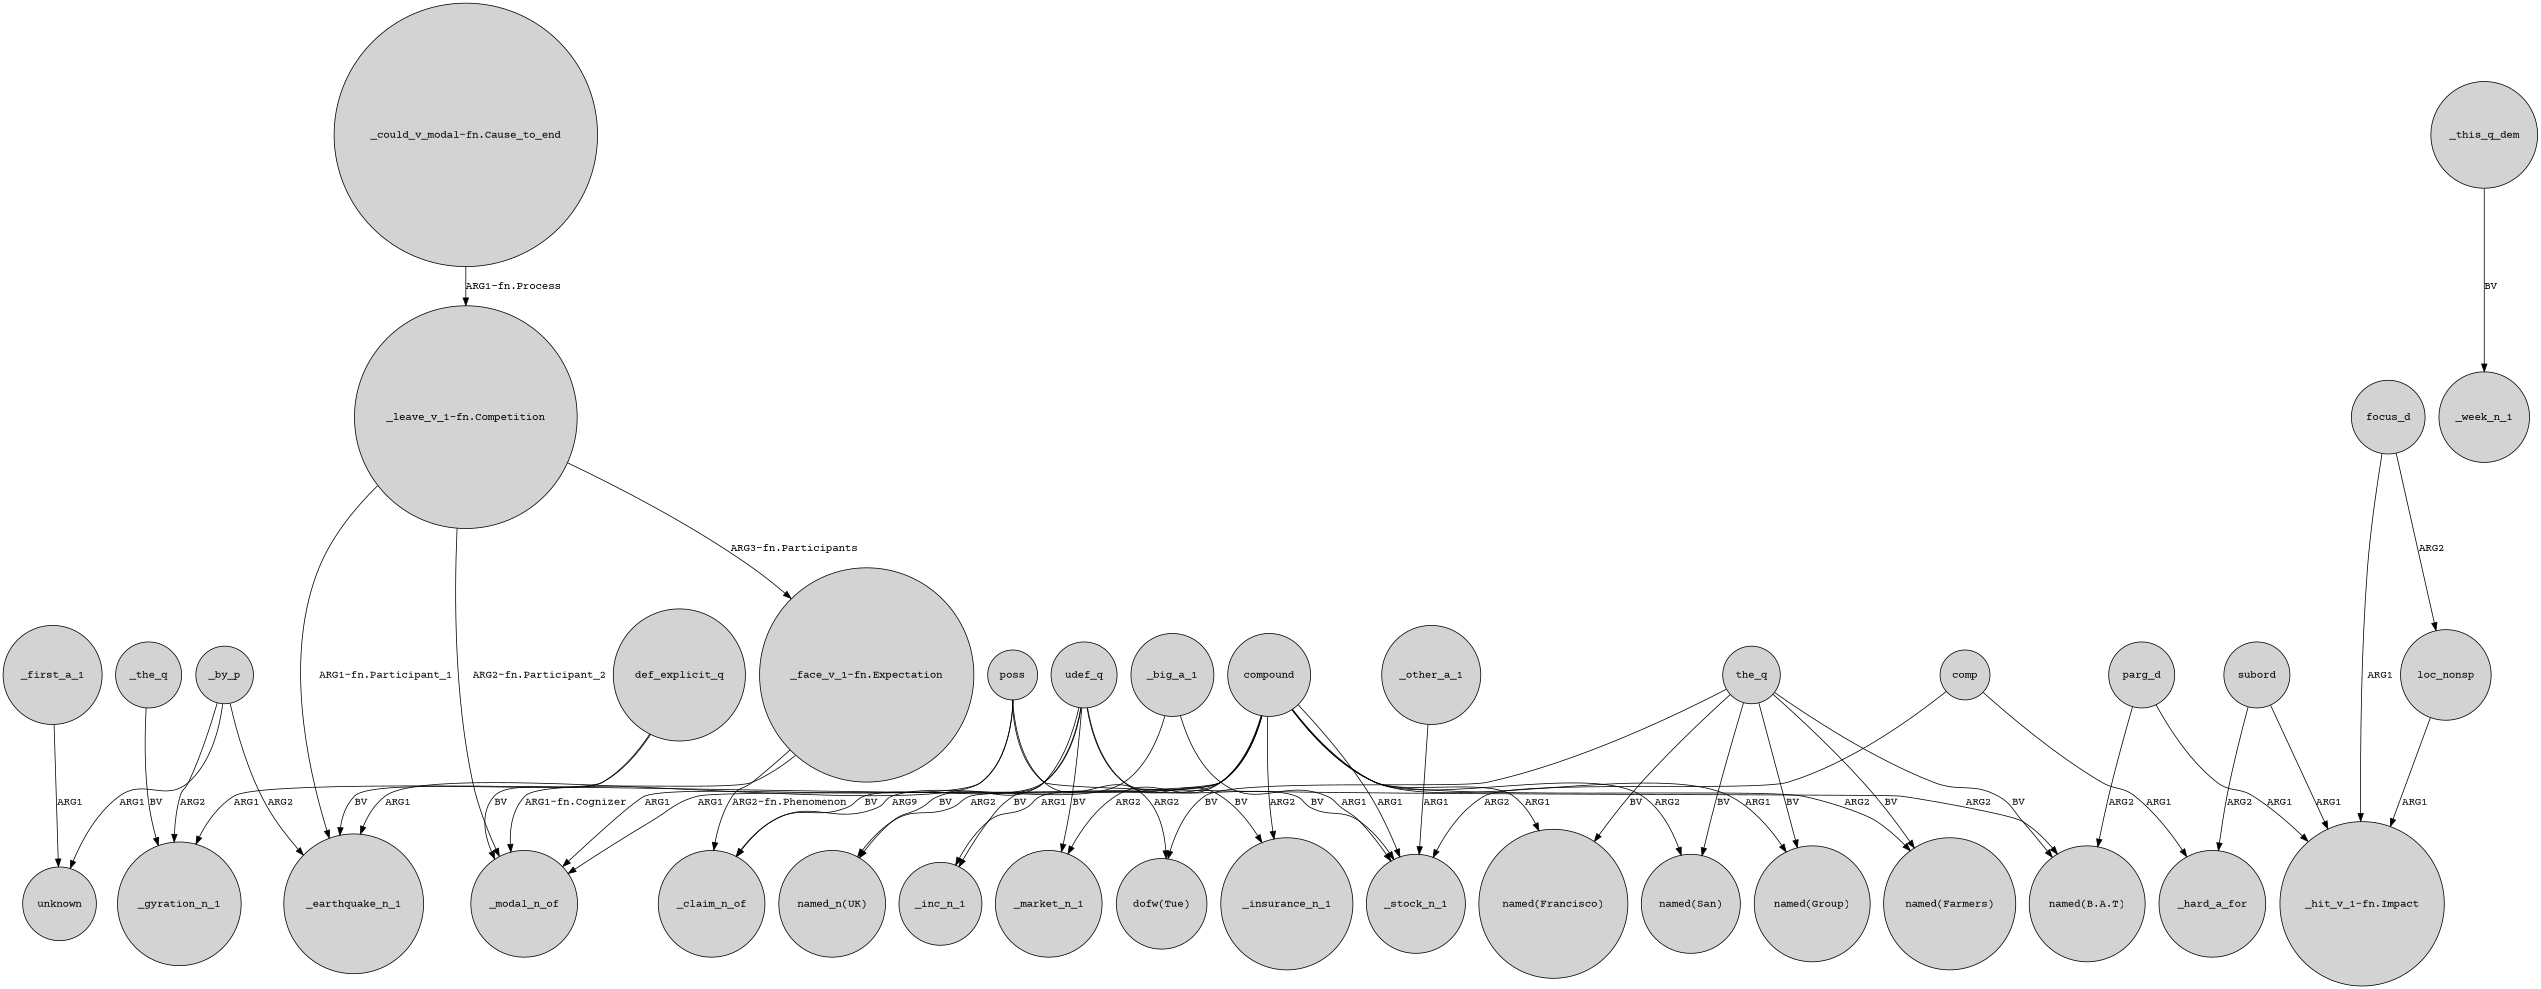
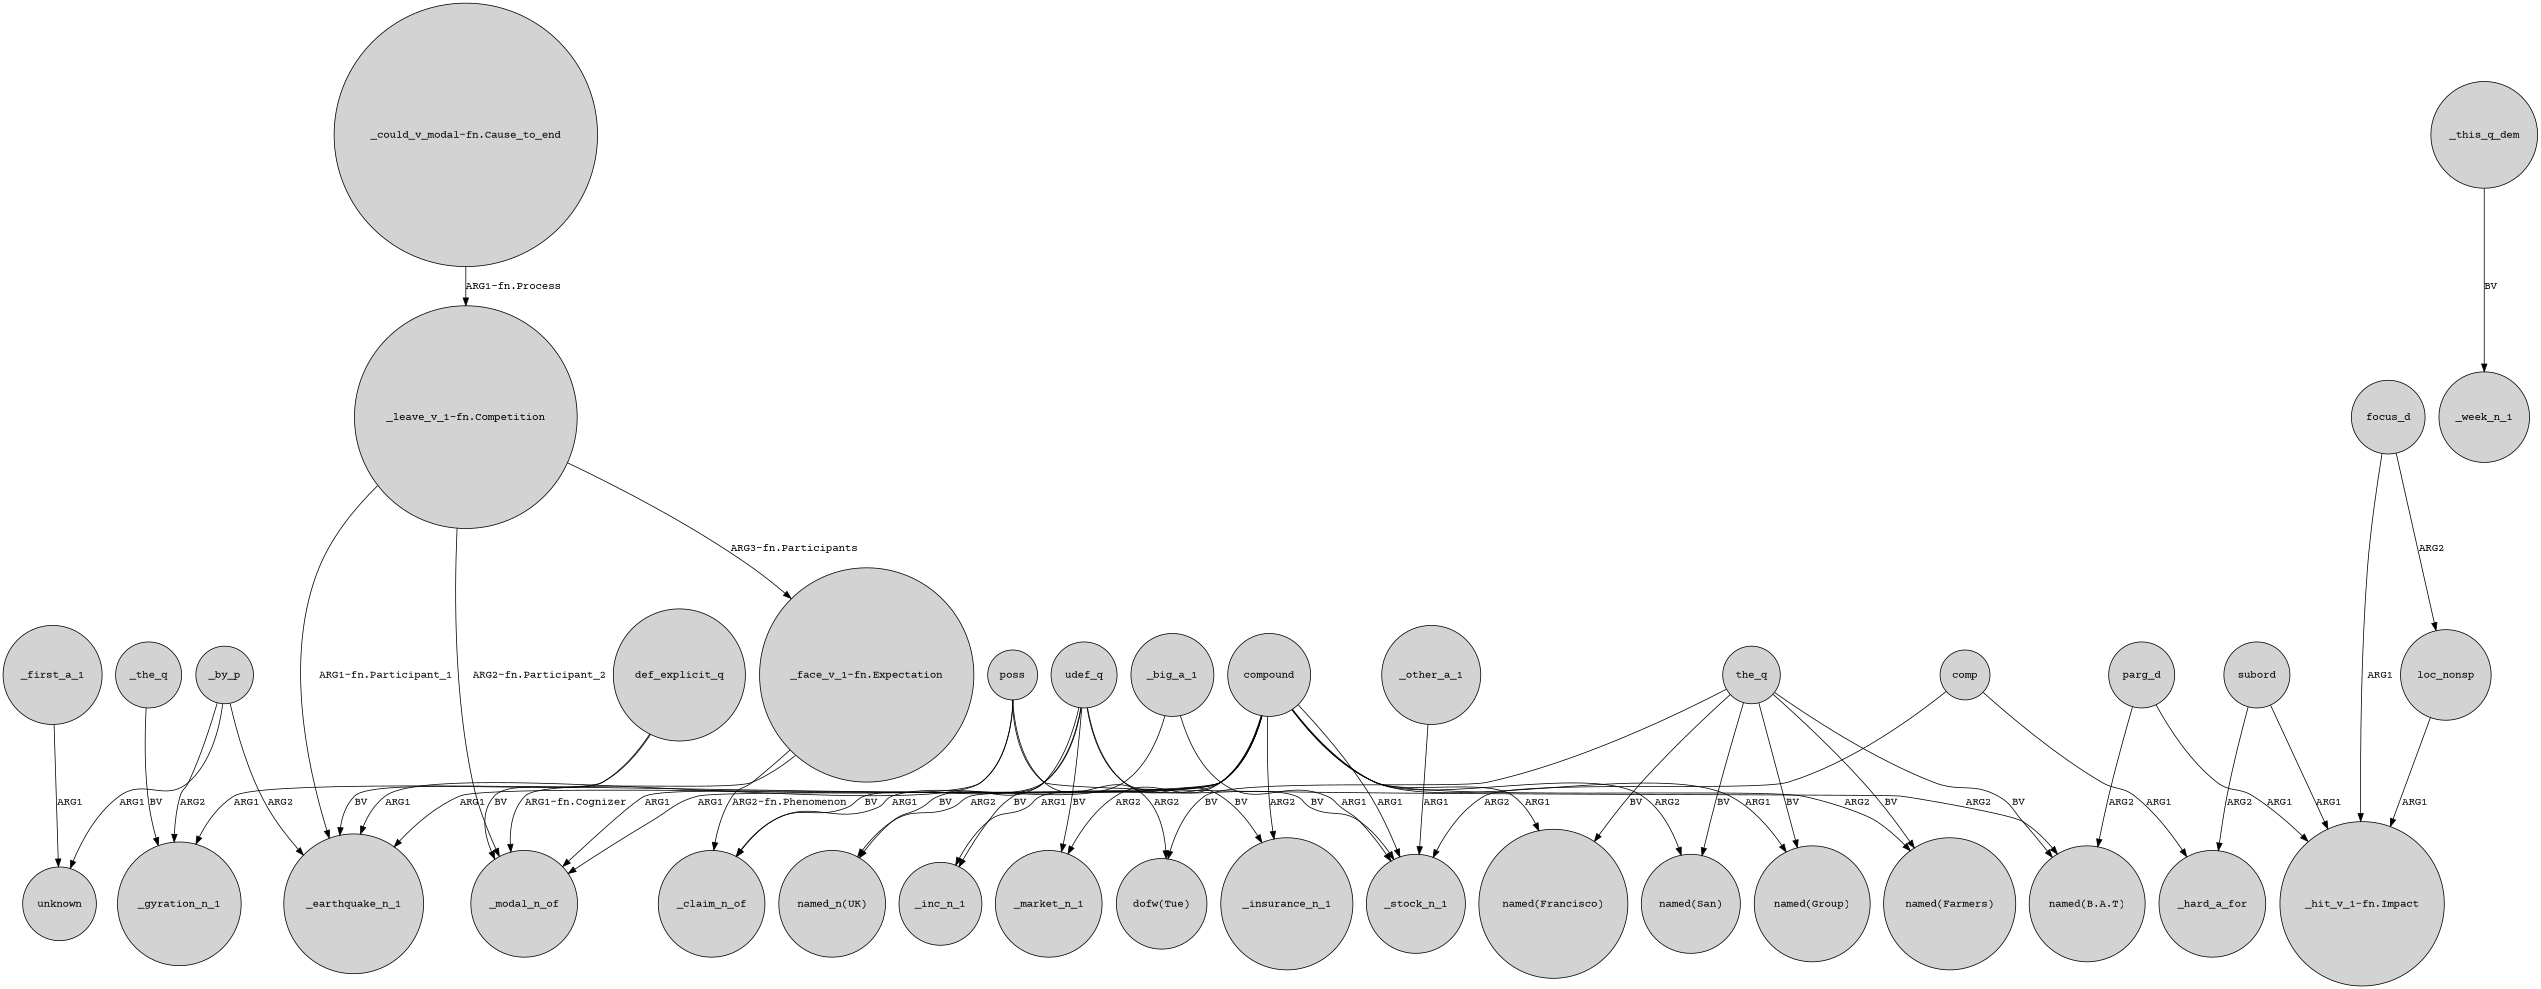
none -> (843, 792)
(905, 802) -> (905, 802)
